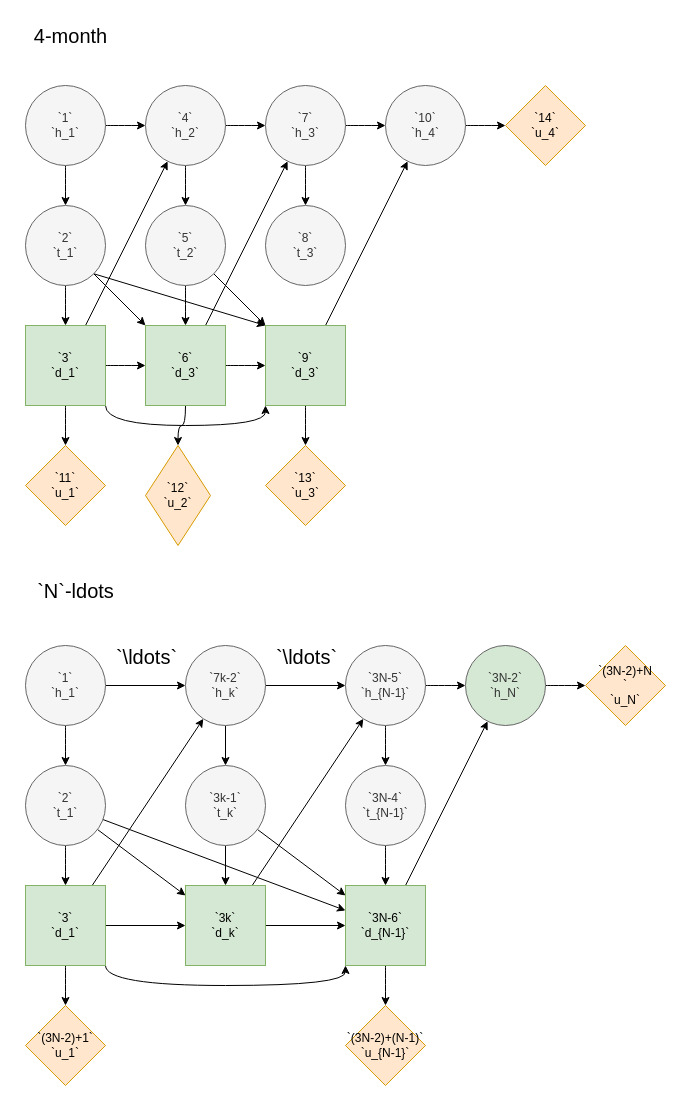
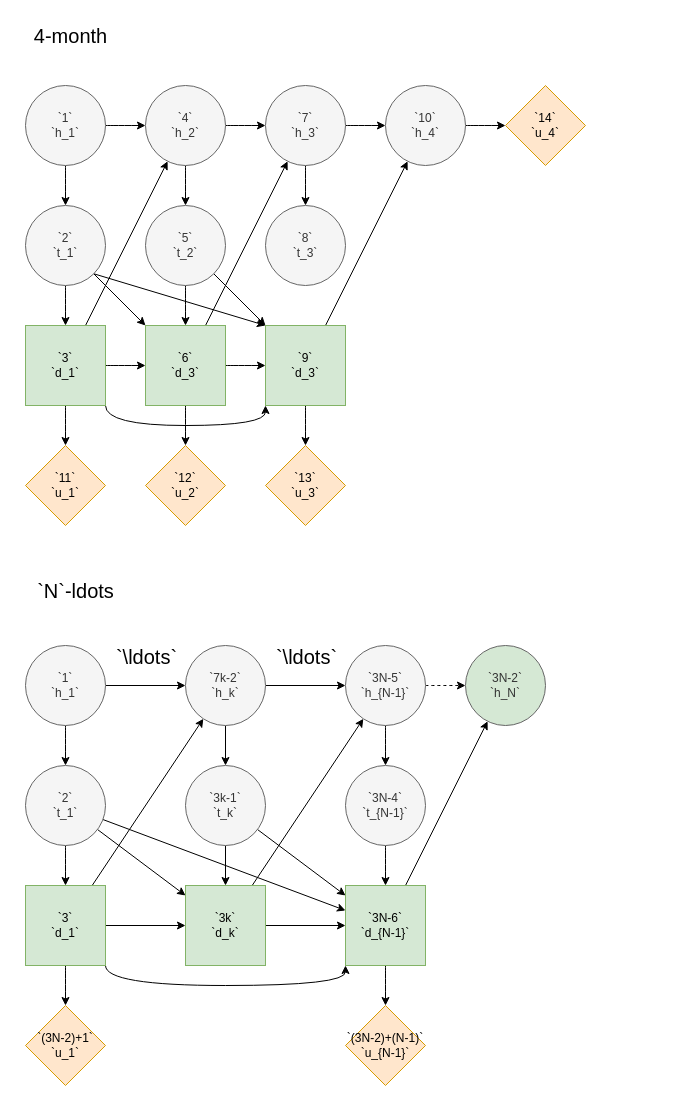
(178, 496) -> (186, 486)
(441, 686) -> (441, 686)
(562, 686) -> none
(626, 686) -> none
